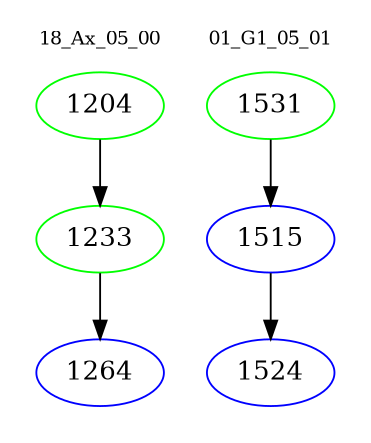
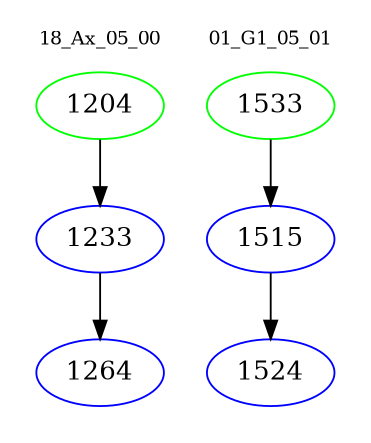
(271, 106) -> (271, 106)
(100, 239) -> (100, 239)
